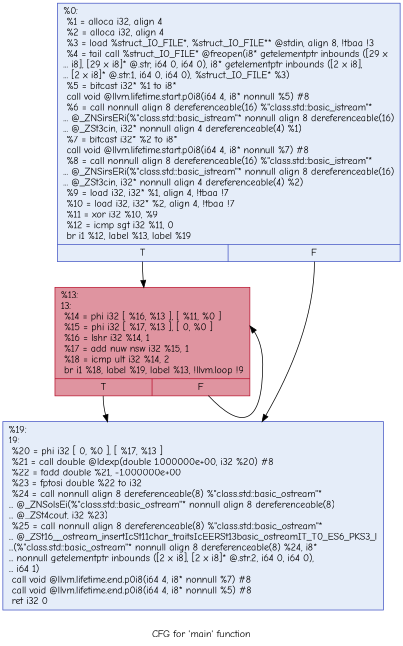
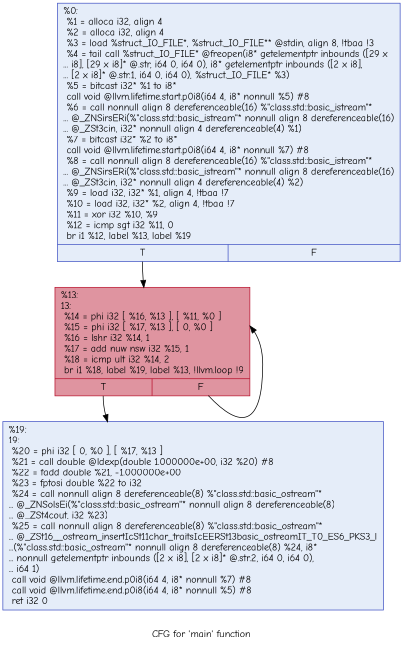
(300, 342) -> none
